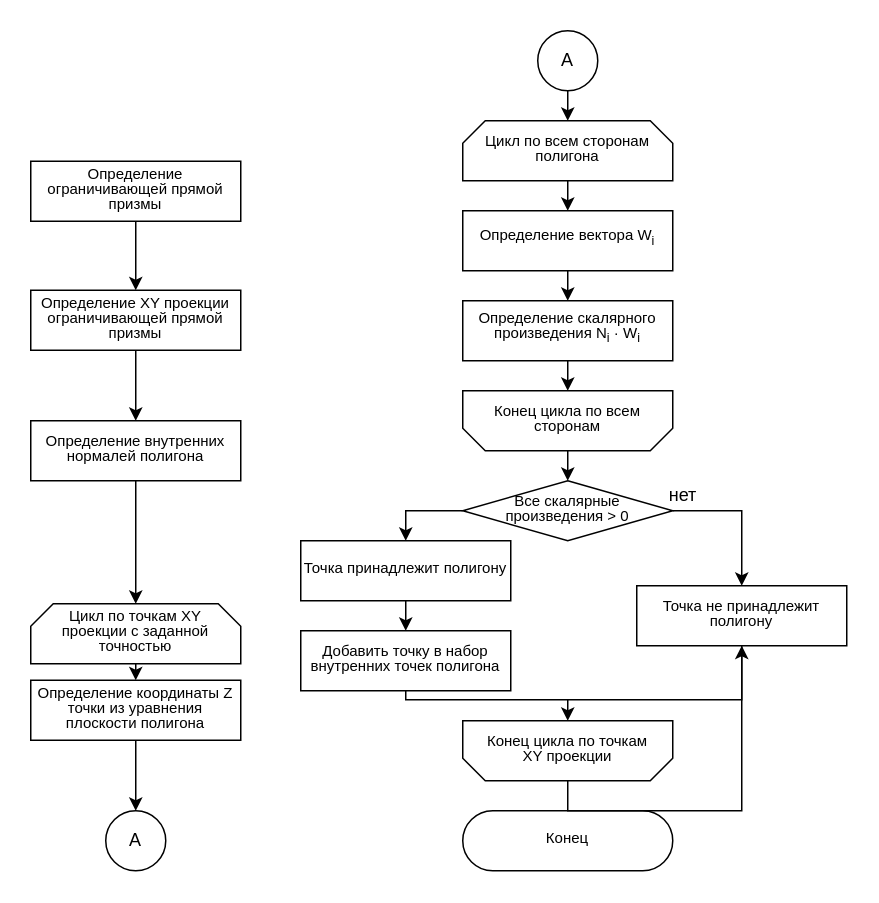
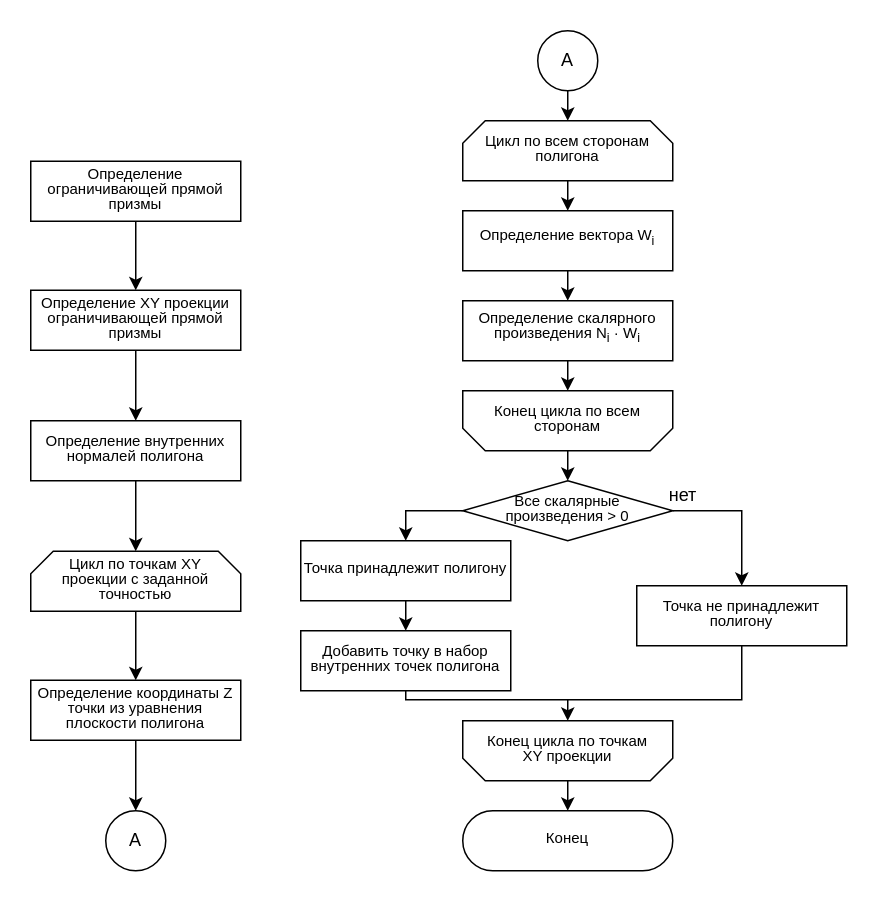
(136, 634) -> (136, 581)
(742, 804) -> (568, 799)
